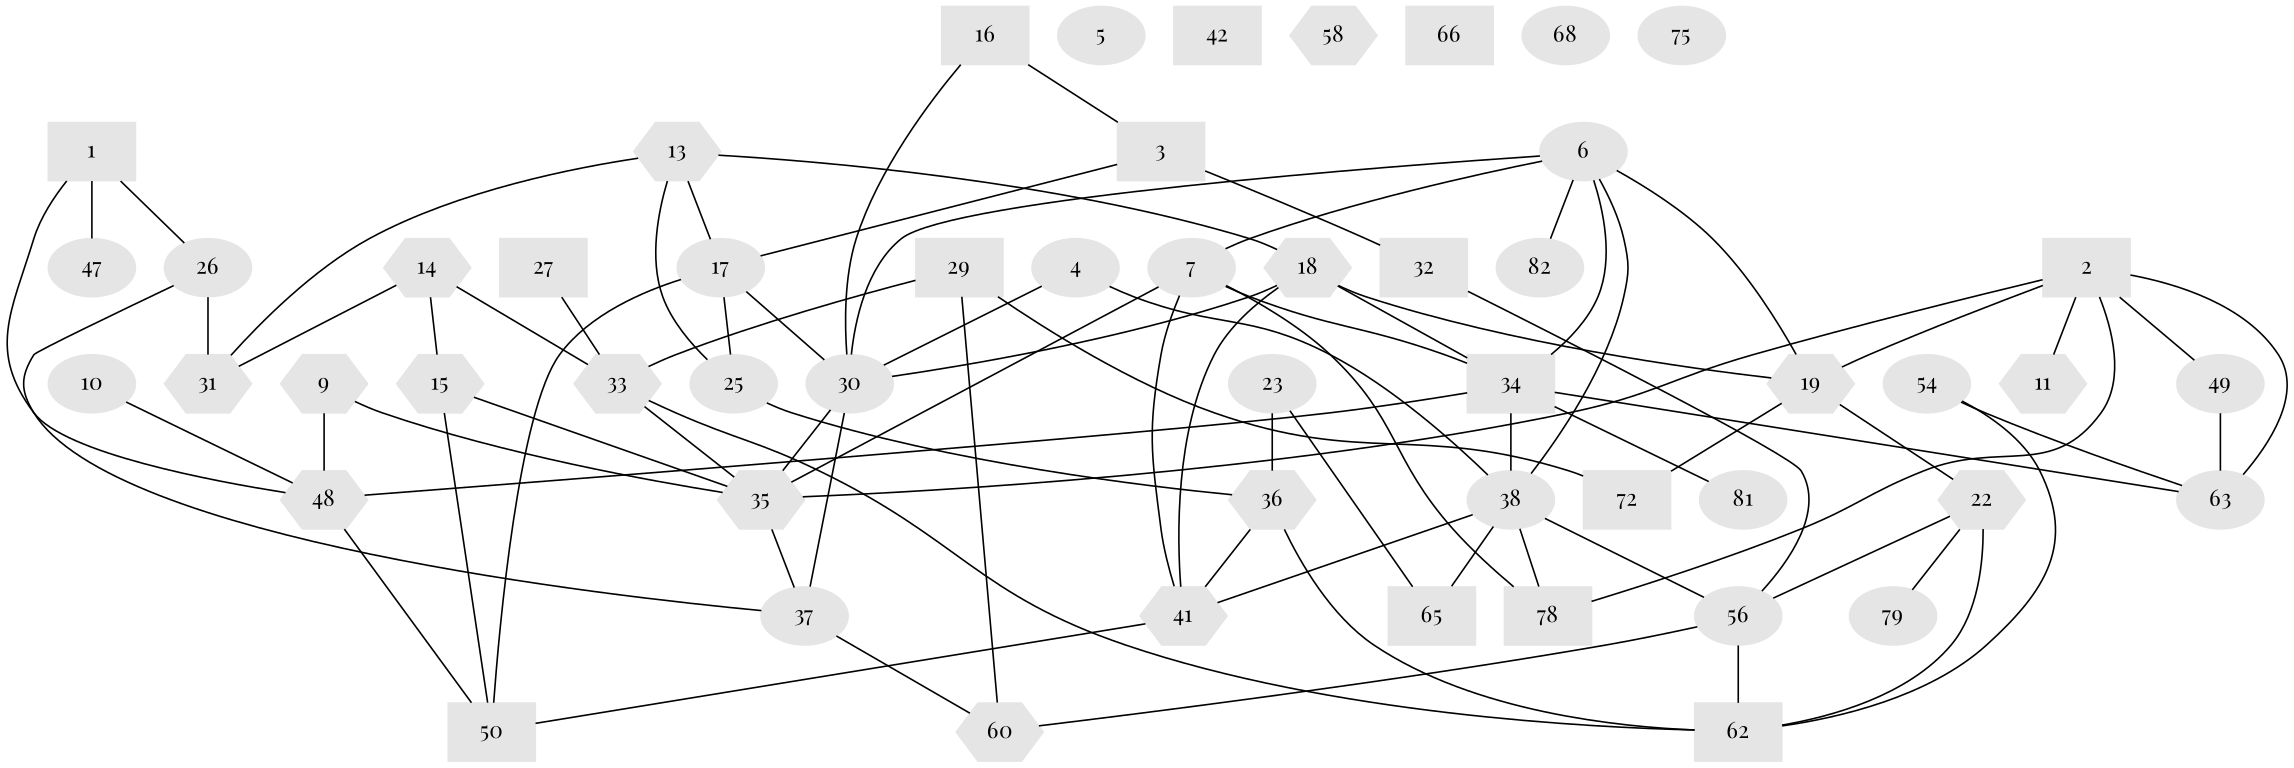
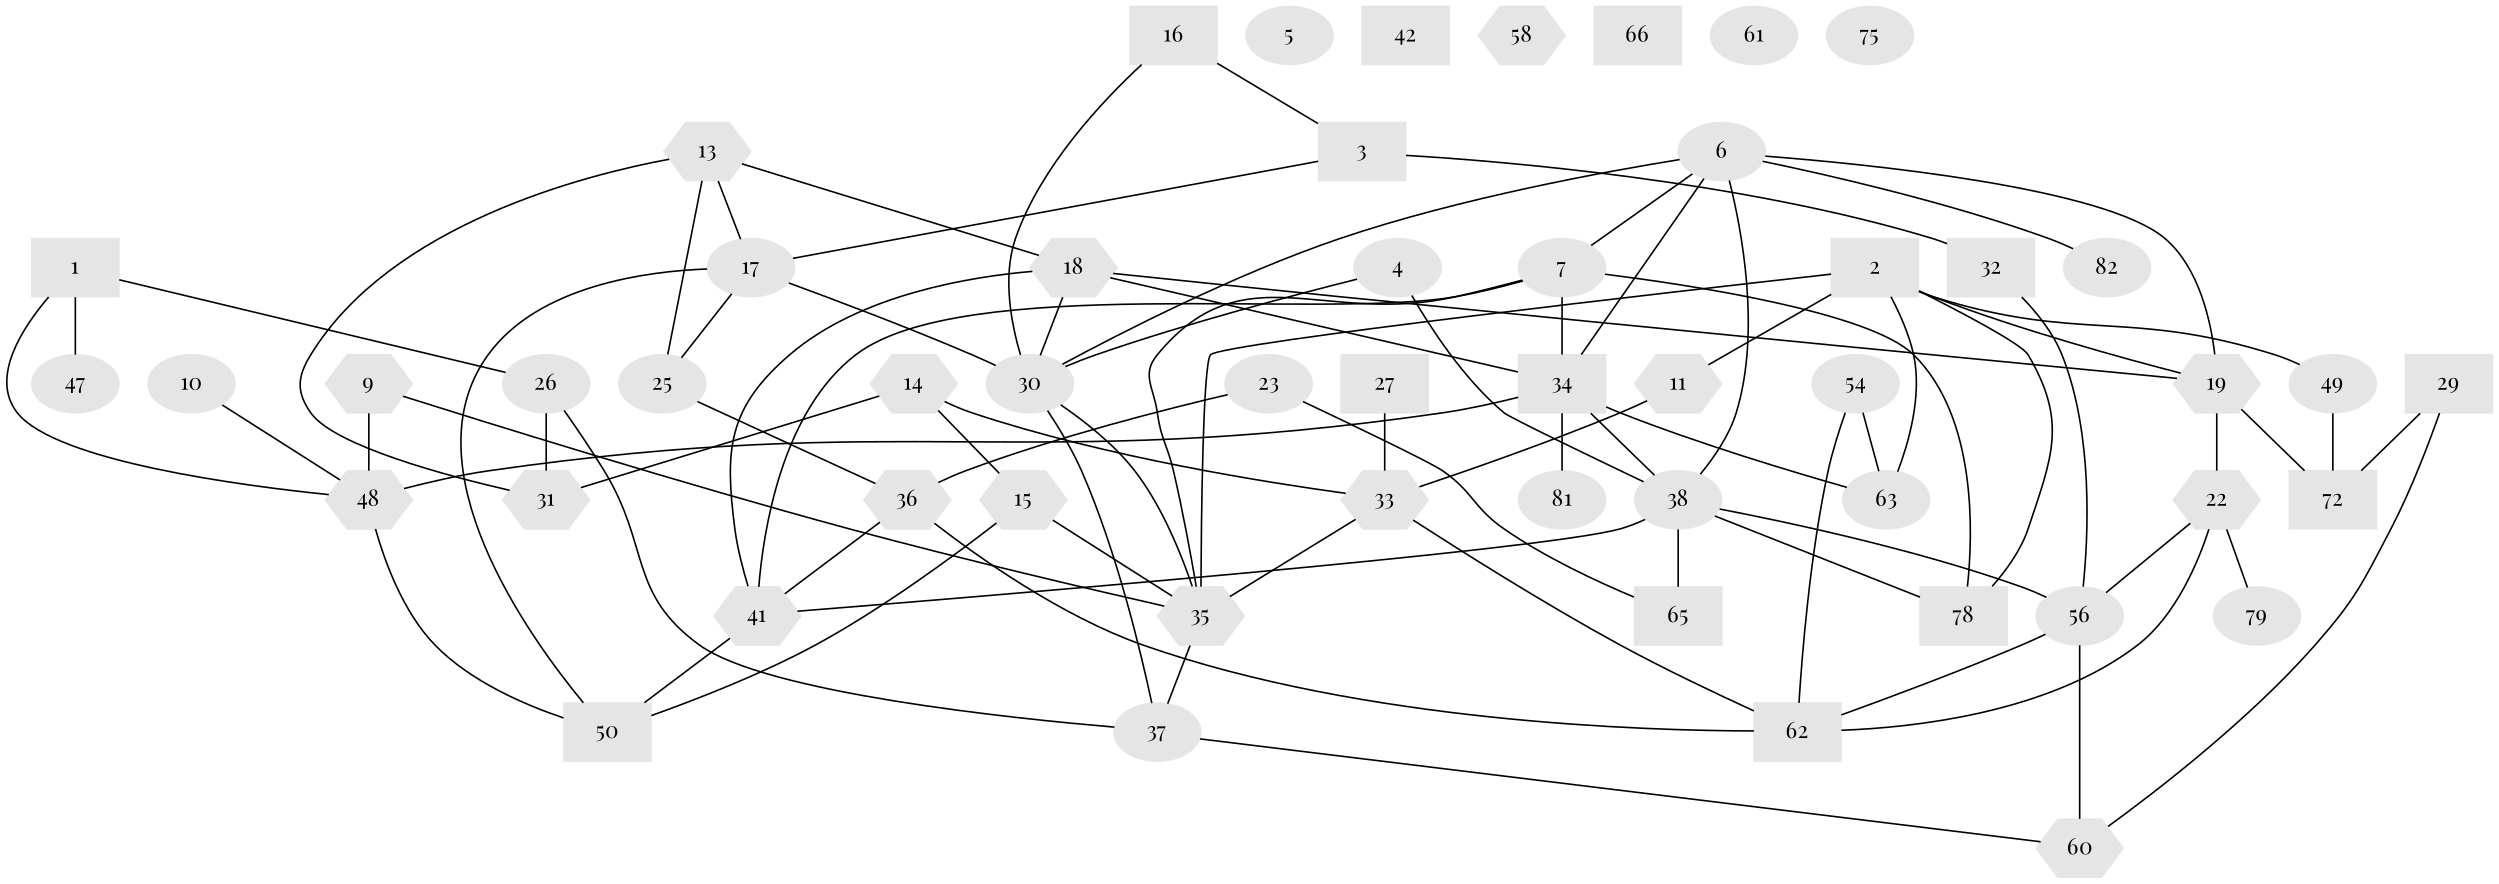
(1566, 35) -> (1754, 35)
(794, 315) -> (1534, 446)
(2220, 442) -> (2333, 442)
